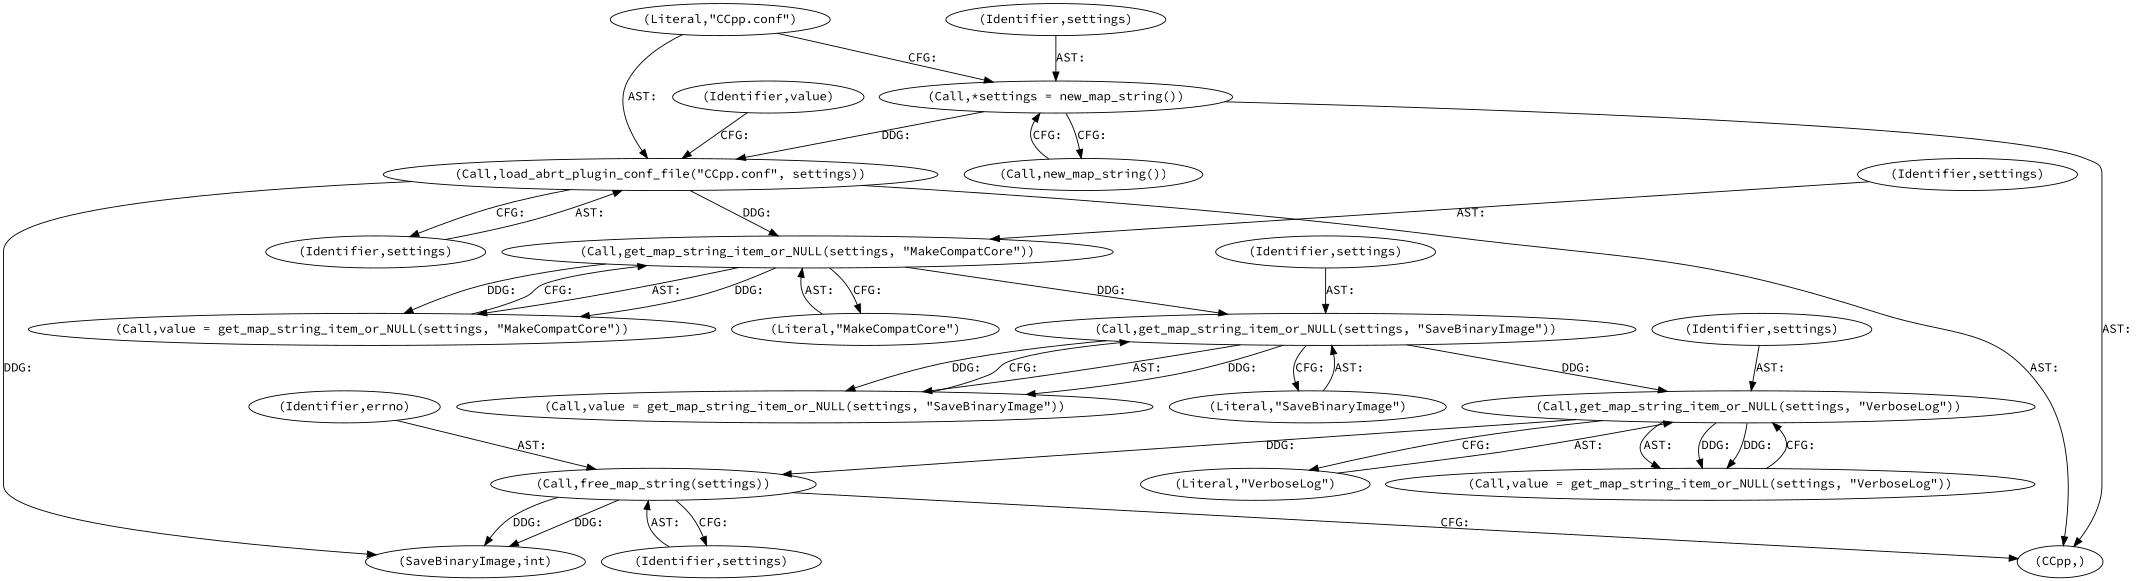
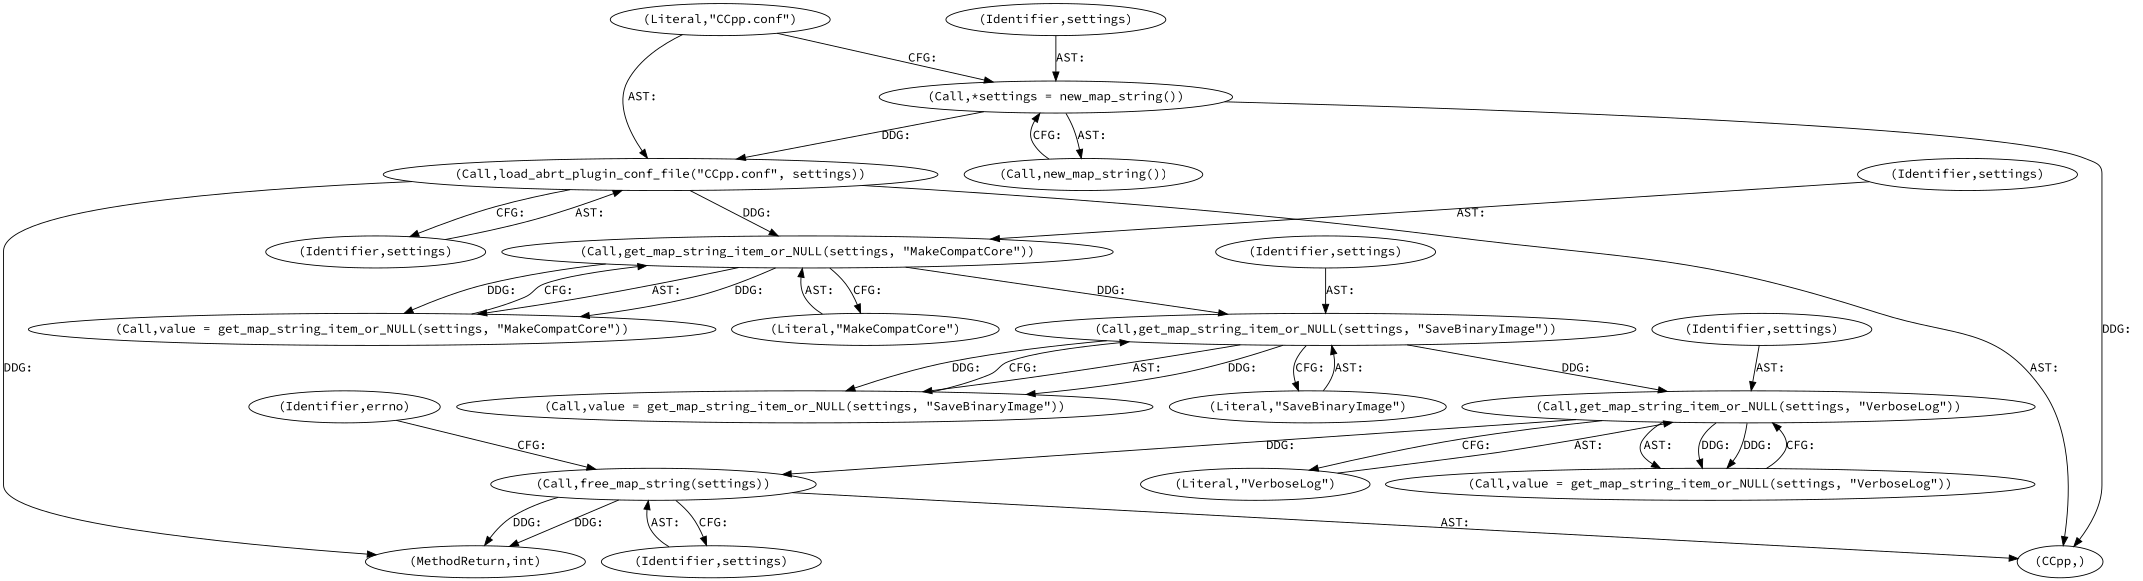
(768, 97) -> none
(1096, 136) -> (1096, 136)
(2121, 329) -> (2121, 329)
(536, 446) -> (536, 446)
(1459, 523) -> (1459, 523)
(475, 562) -> (475, 562)
